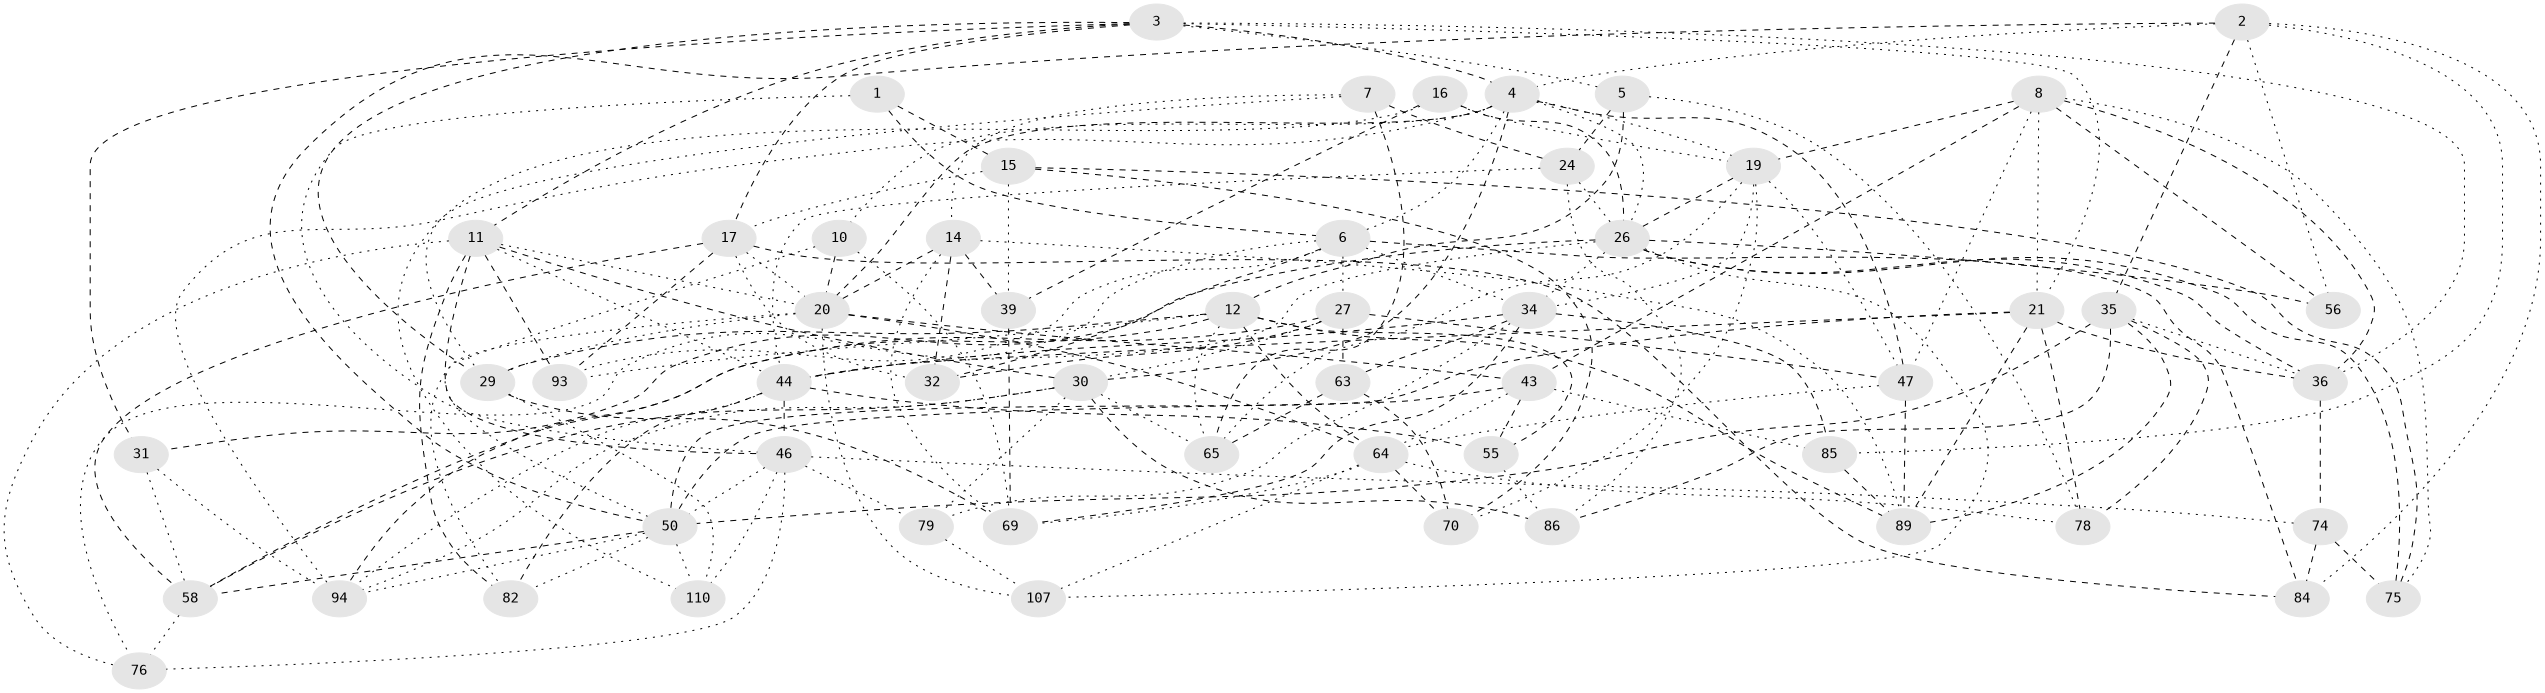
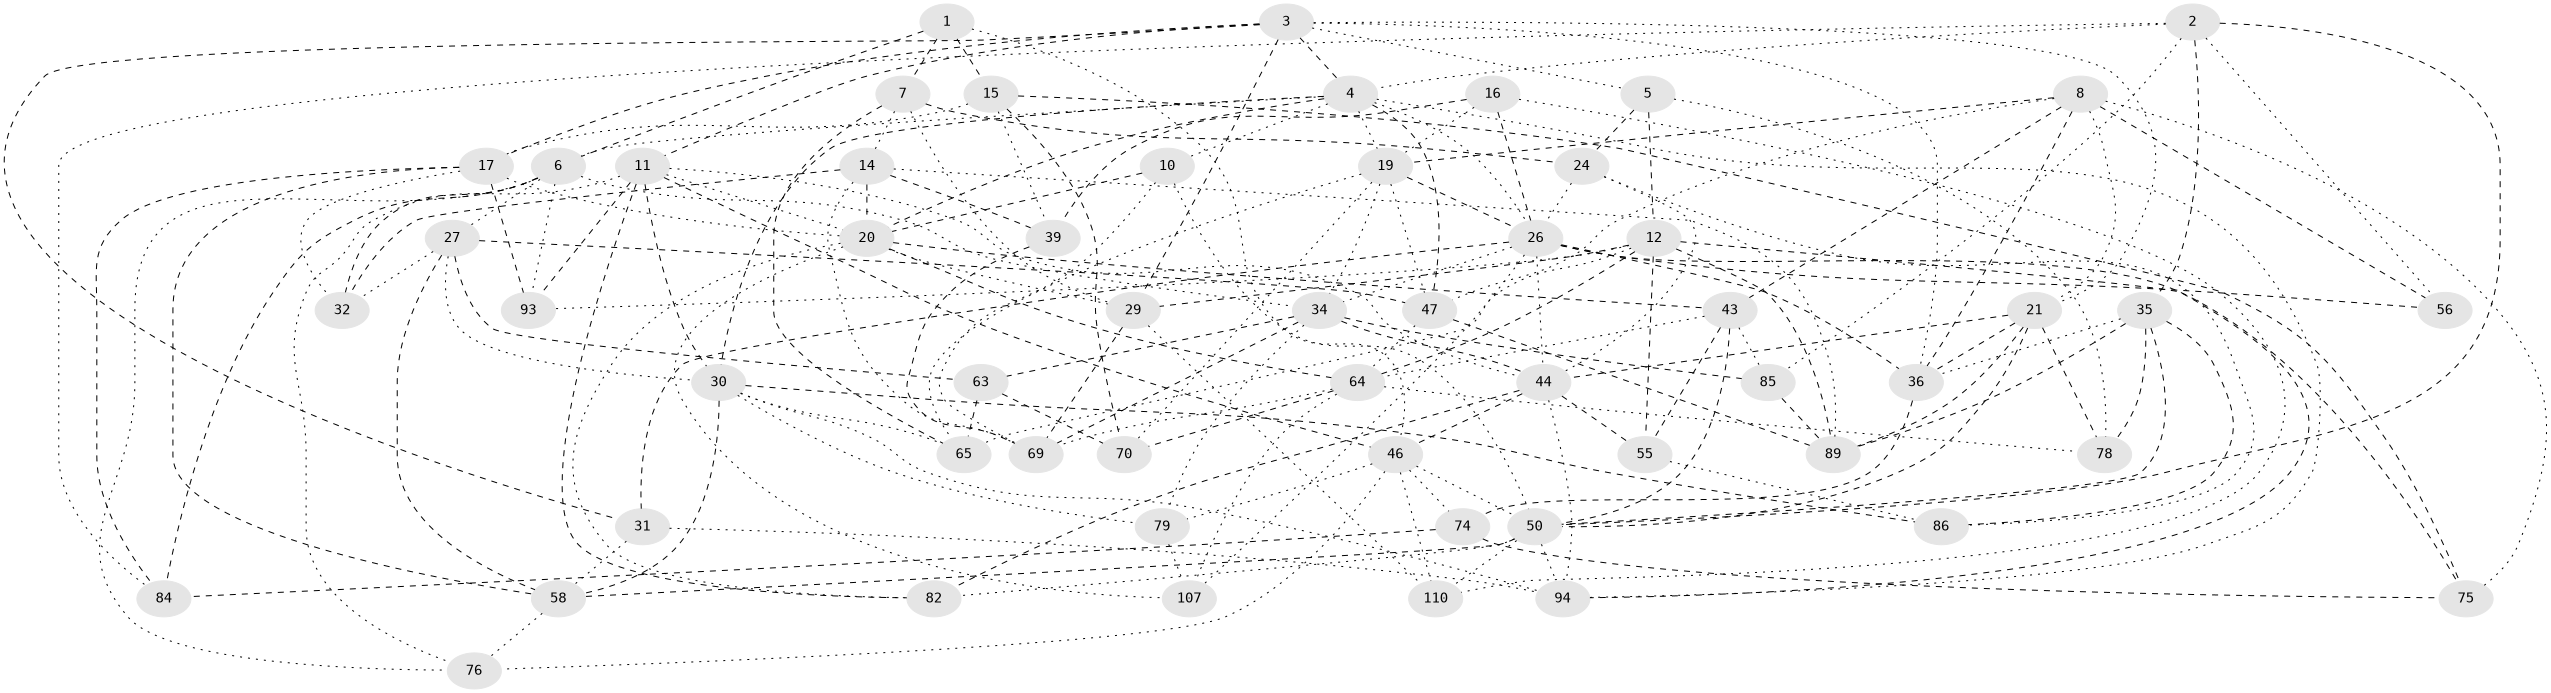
none -> (925, 58)
(1059, 363) -> (397, 274)
